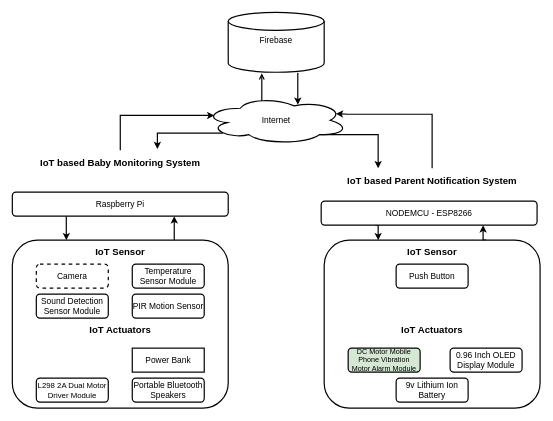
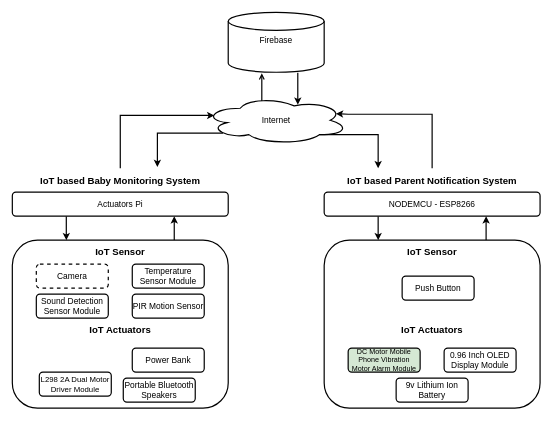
(120, 162) -> (120, 180)
(120, 204) -> (120, 204)
(429, 213) -> (432, 204)
(432, 276) -> (438, 288)
(168, 360) -> (168, 360)
(486, 360) -> (480, 360)
(72, 390) -> (75, 384)
(168, 390) -> (159, 390)
